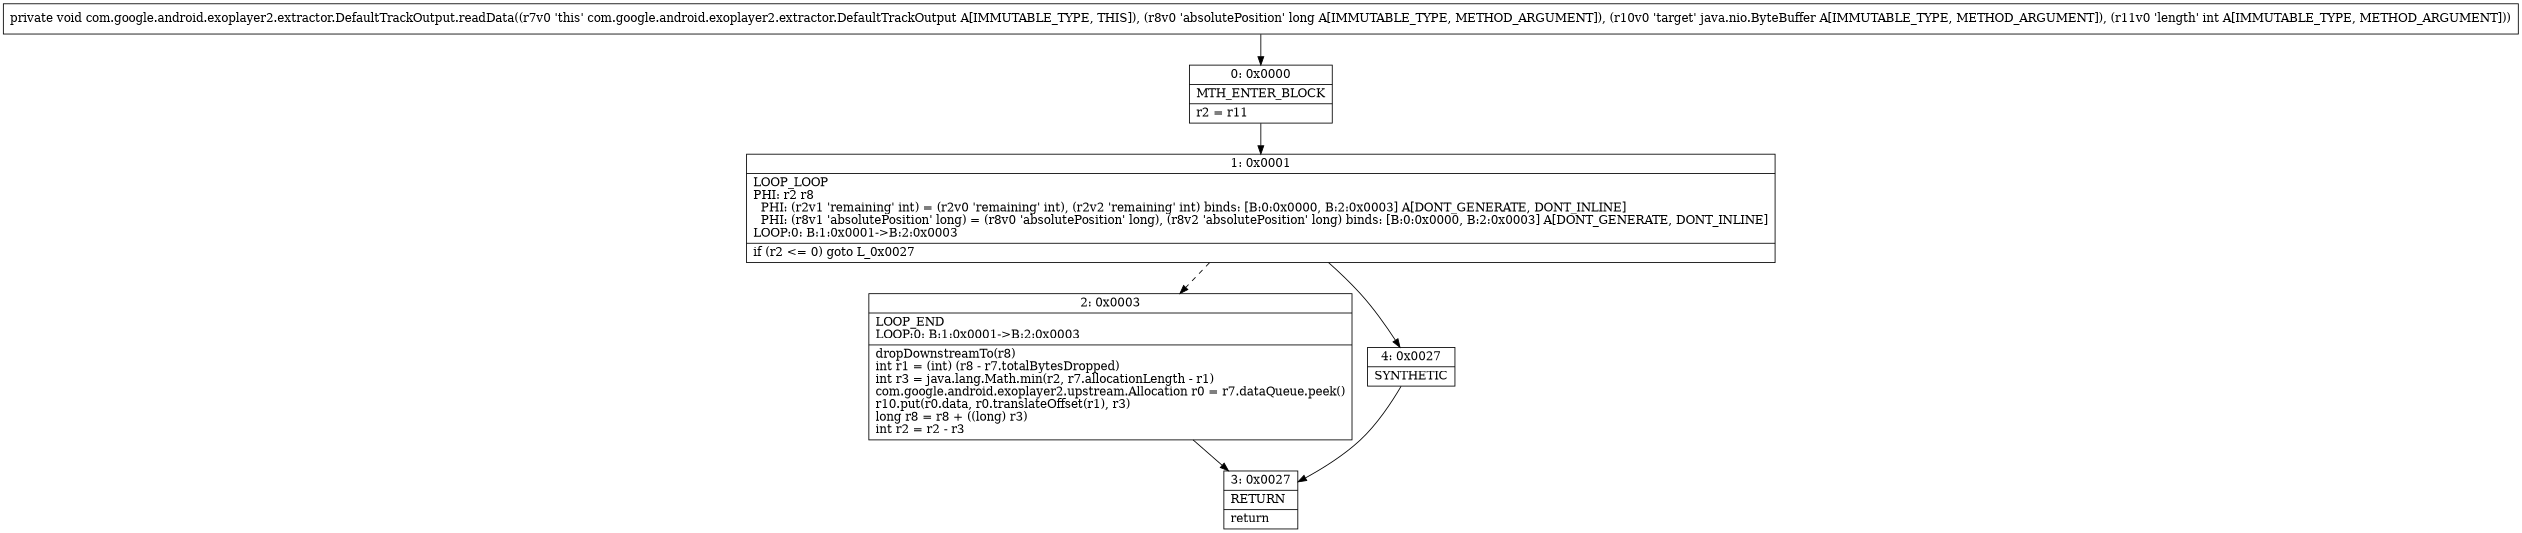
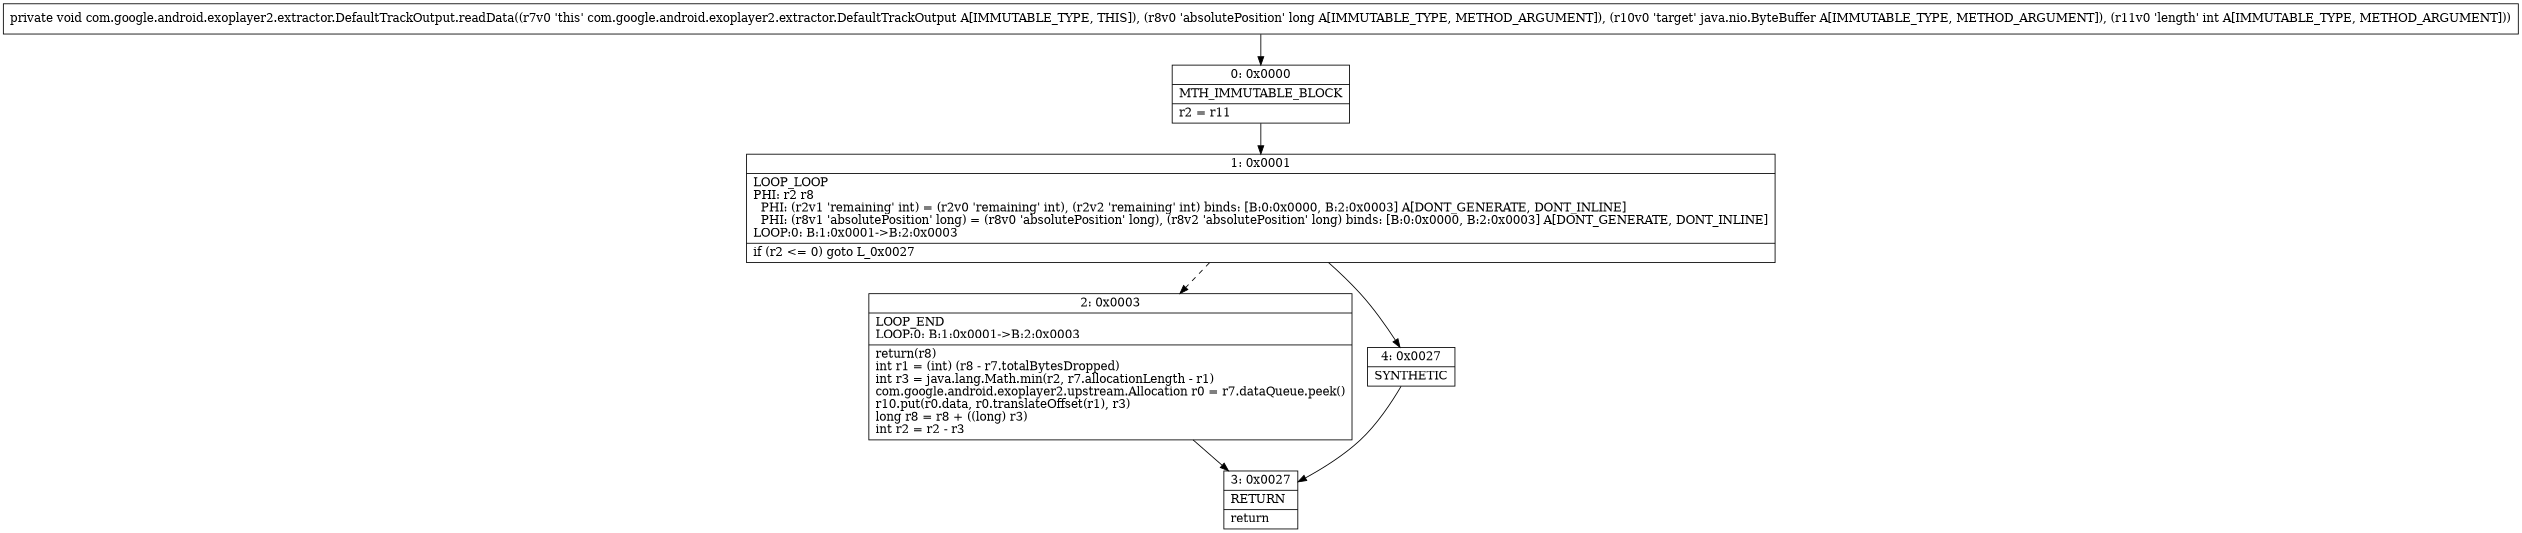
(1261, 94) -> (1261, 94)
(946, 354) -> (906, 354)
